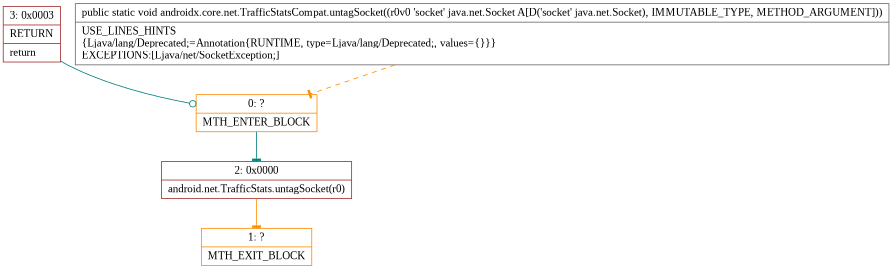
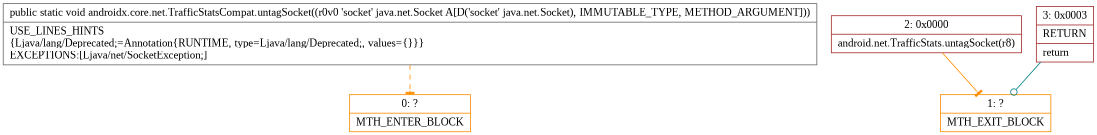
(123, 87) -> (1028, 76)
(257, 145) -> none
(257, 189) -> (926, 43)
